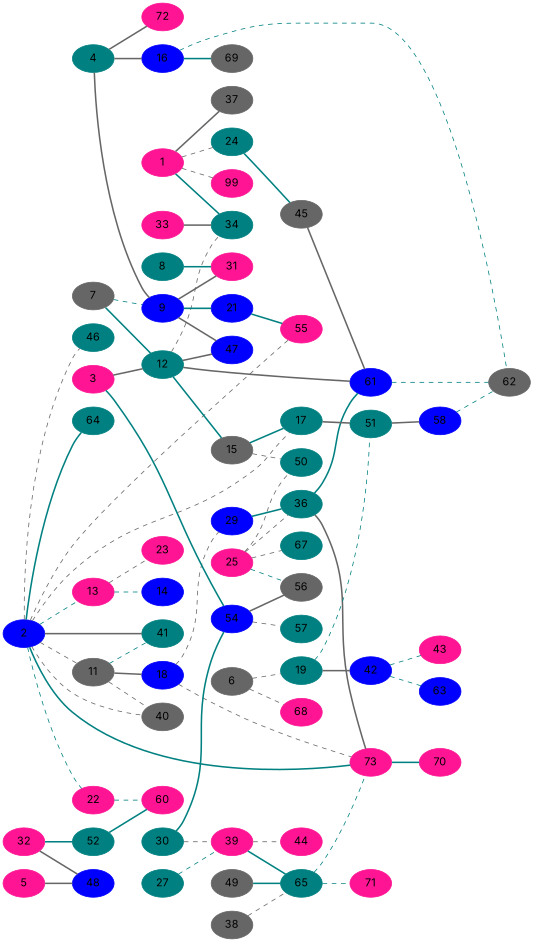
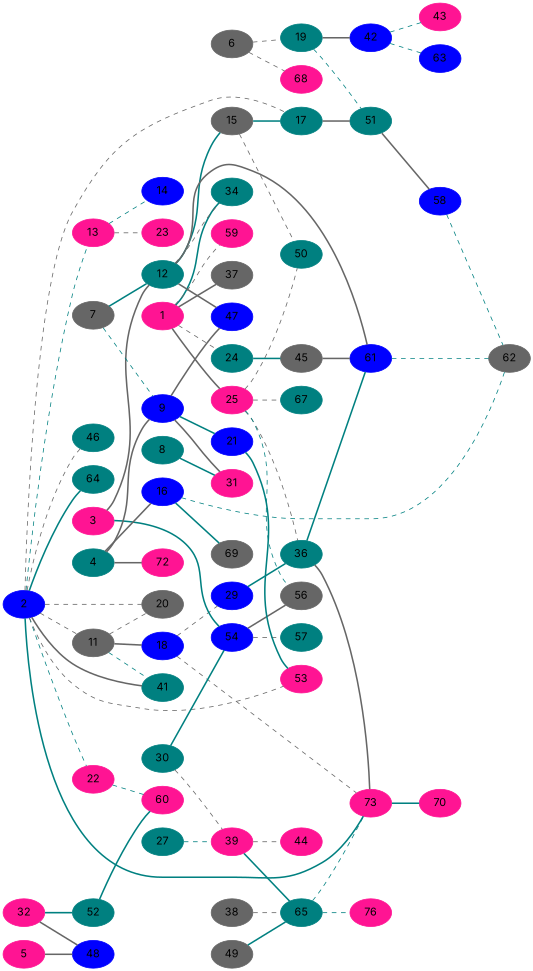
(232, 183) -> (232, 234)
(163, 225) -> none
(301, 329) -> (301, 679)
none -> (192, 355)
(163, 717) -> (163, 604)
(371, 883) -> (371, 913)
